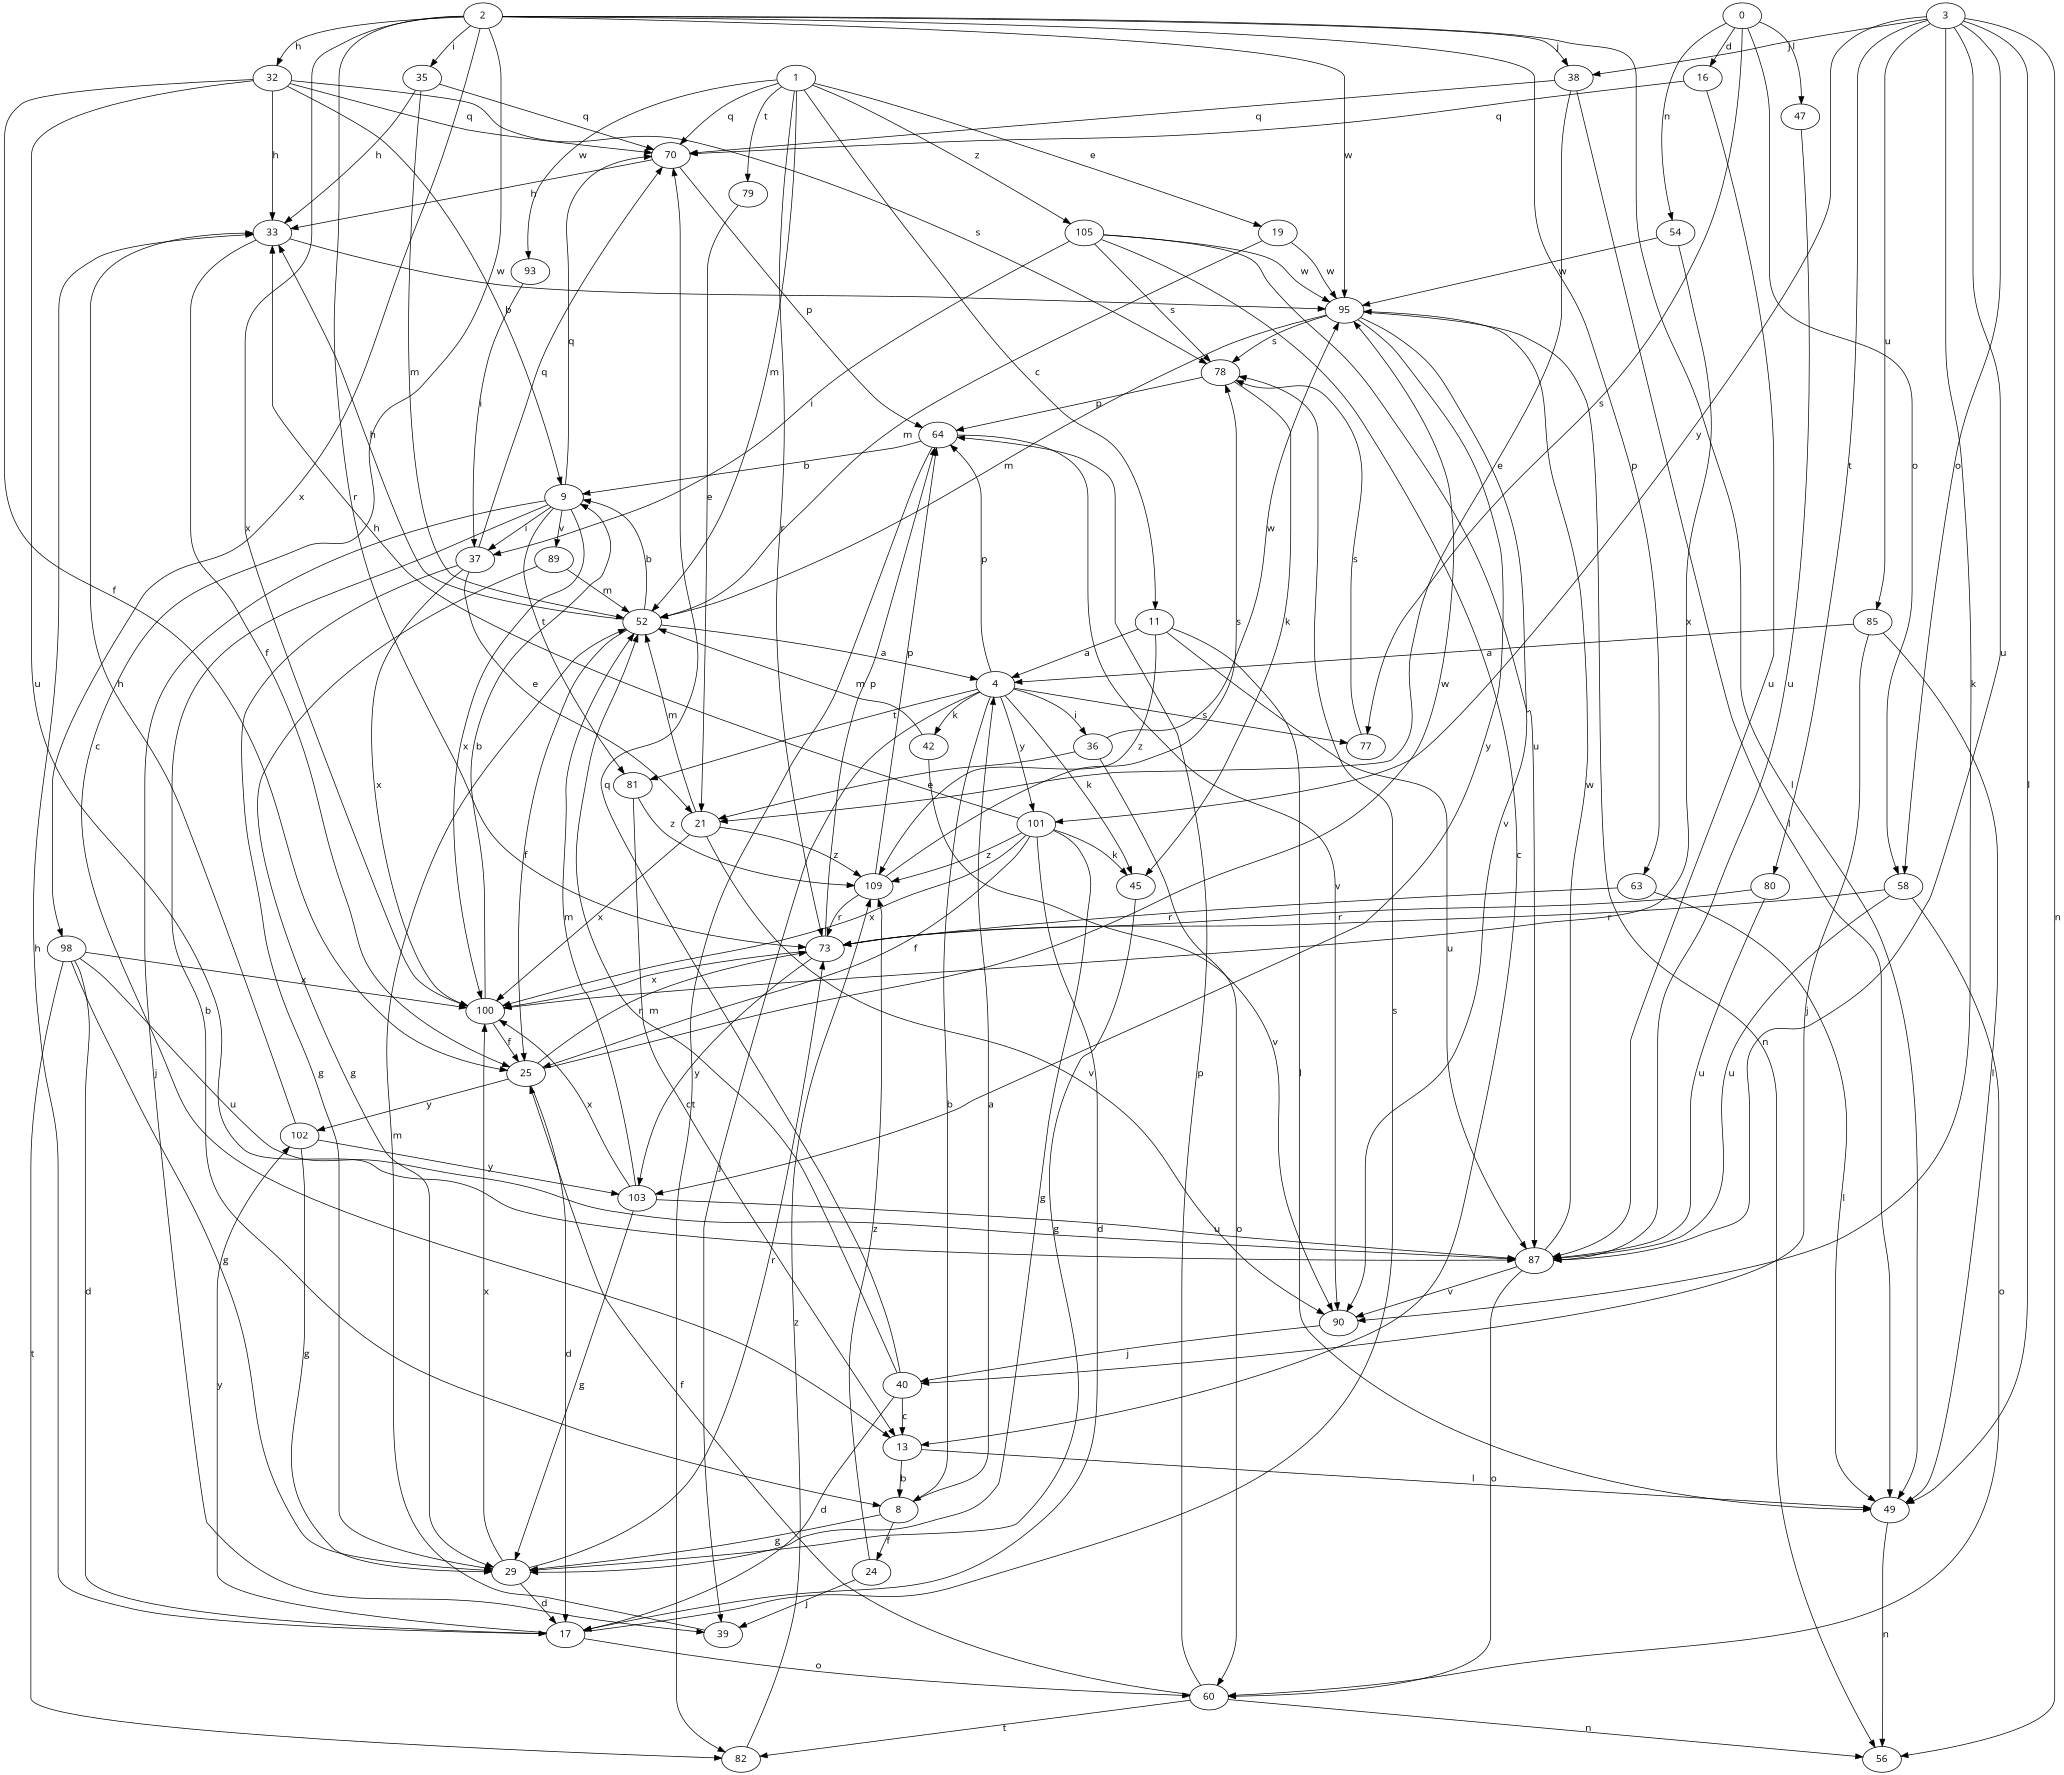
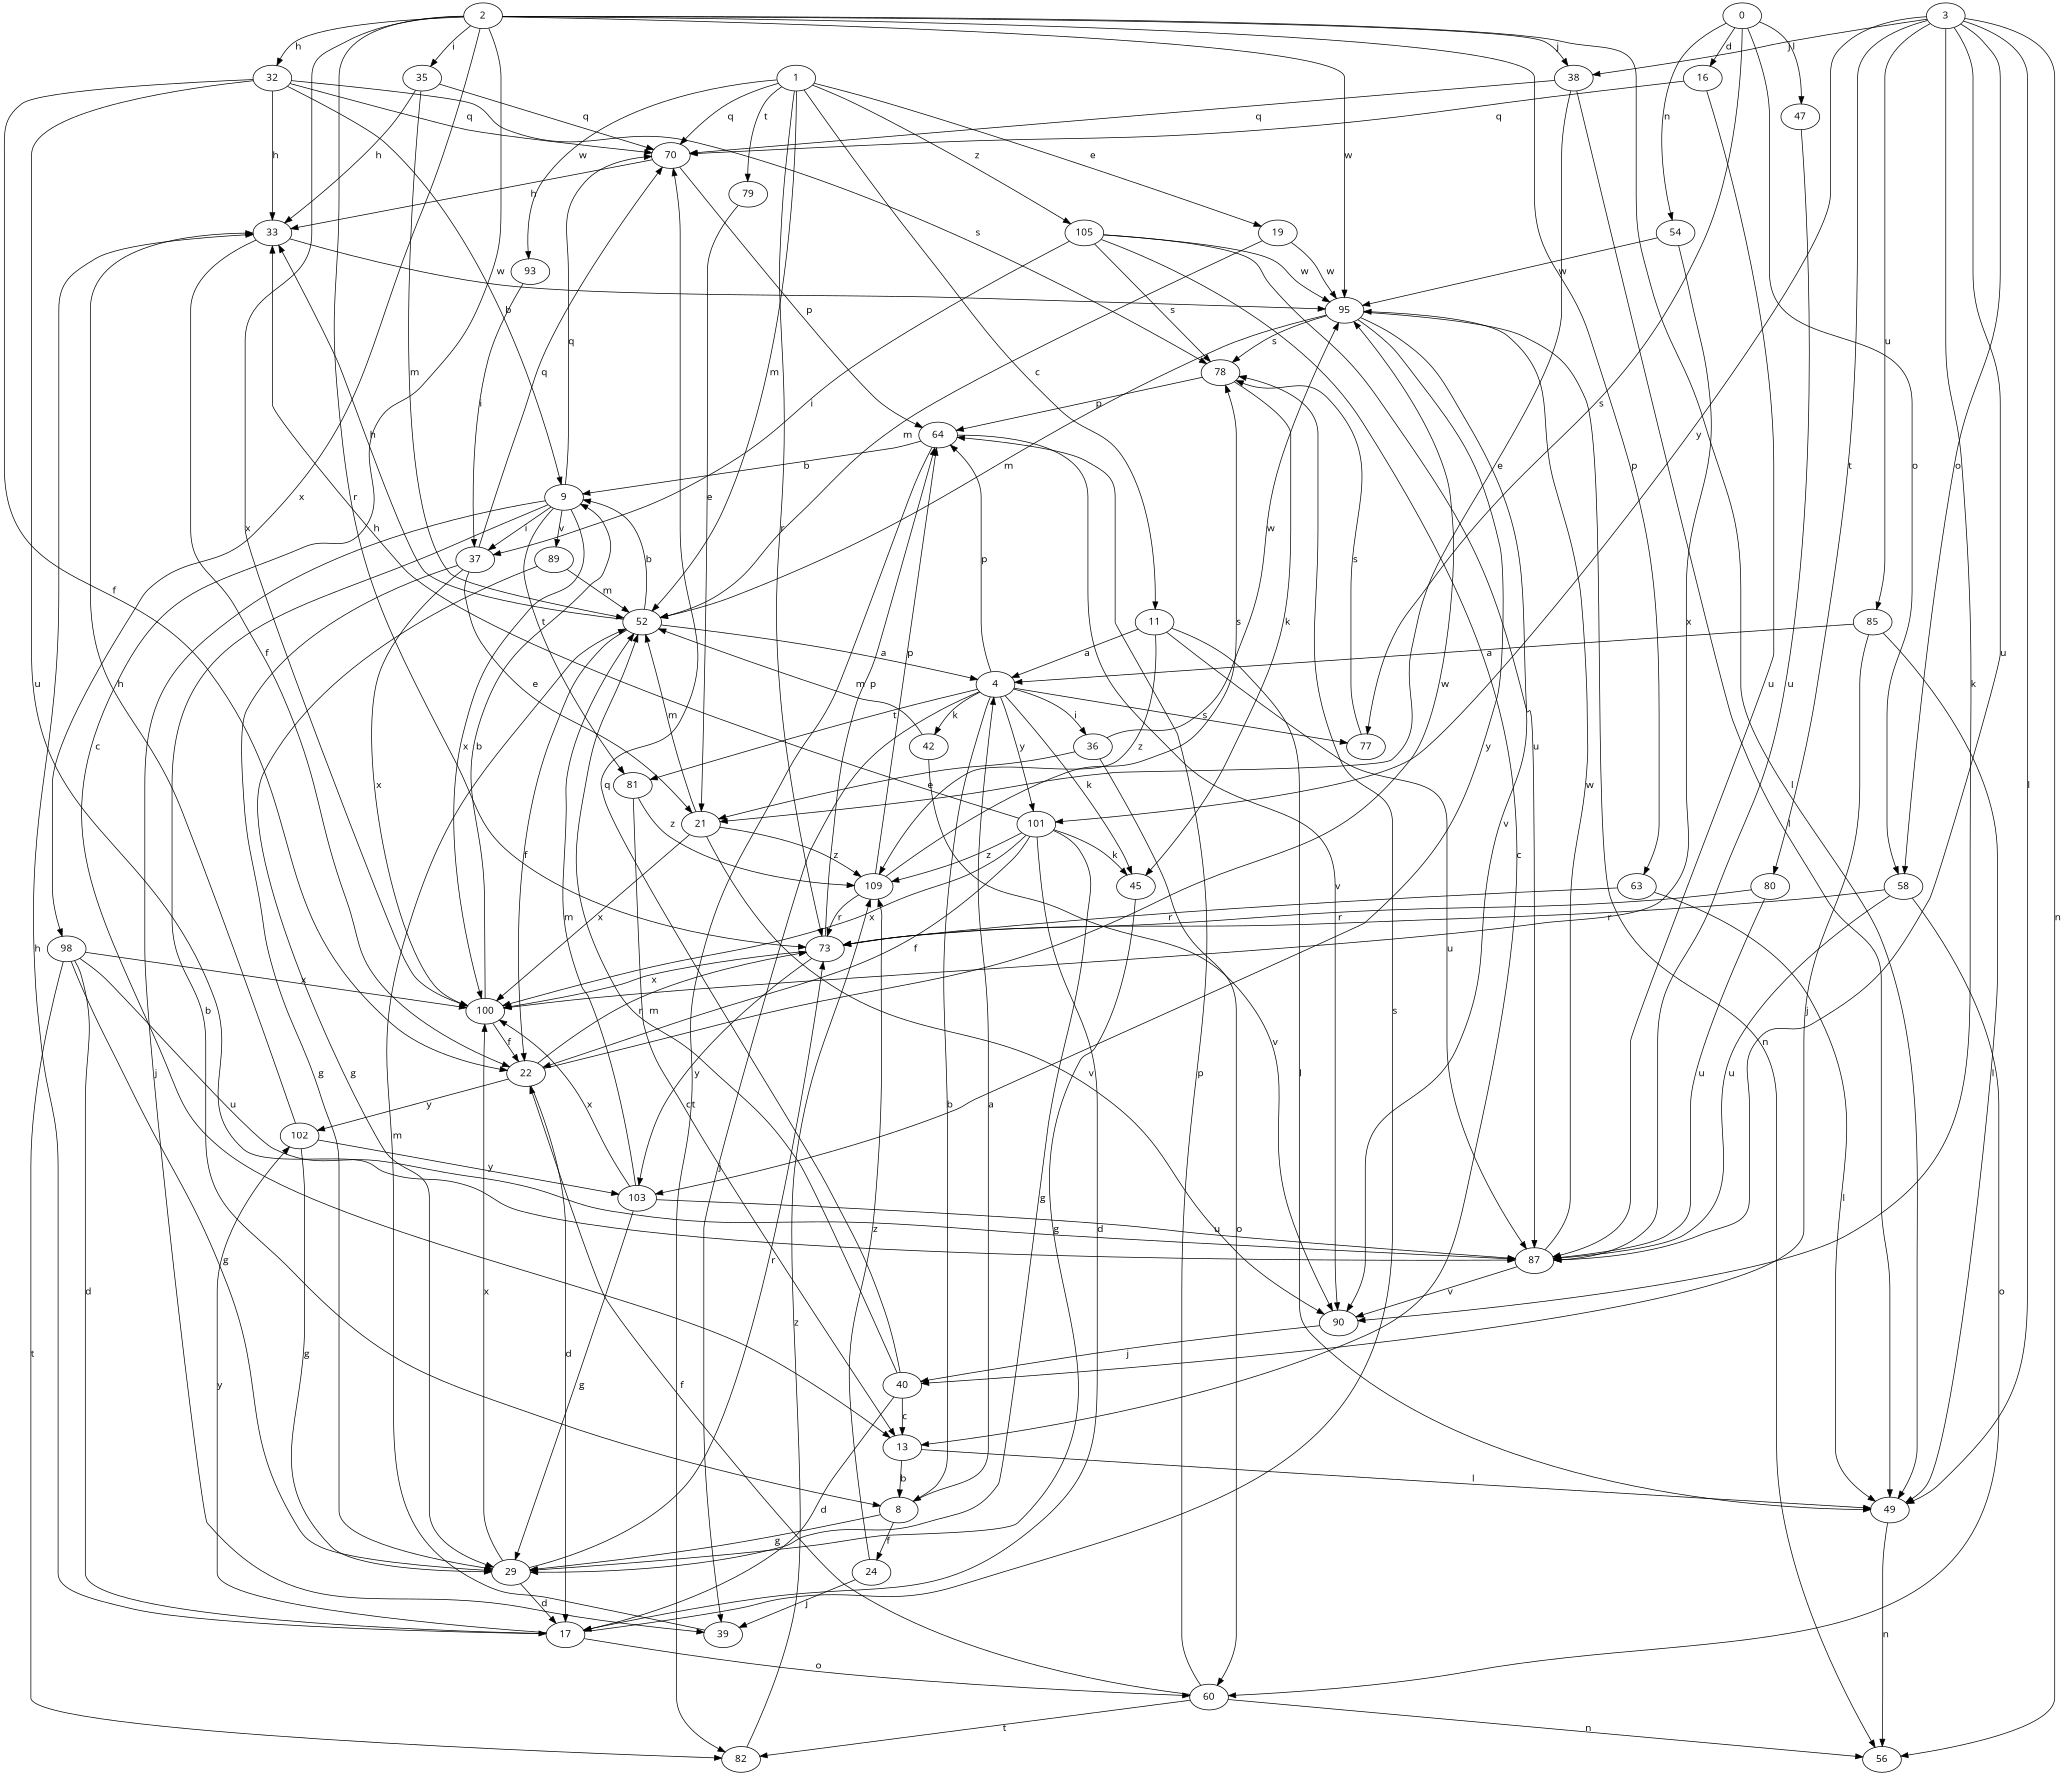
(526, 1074) -> (526, 1074)
(1491, 1584) -> none
